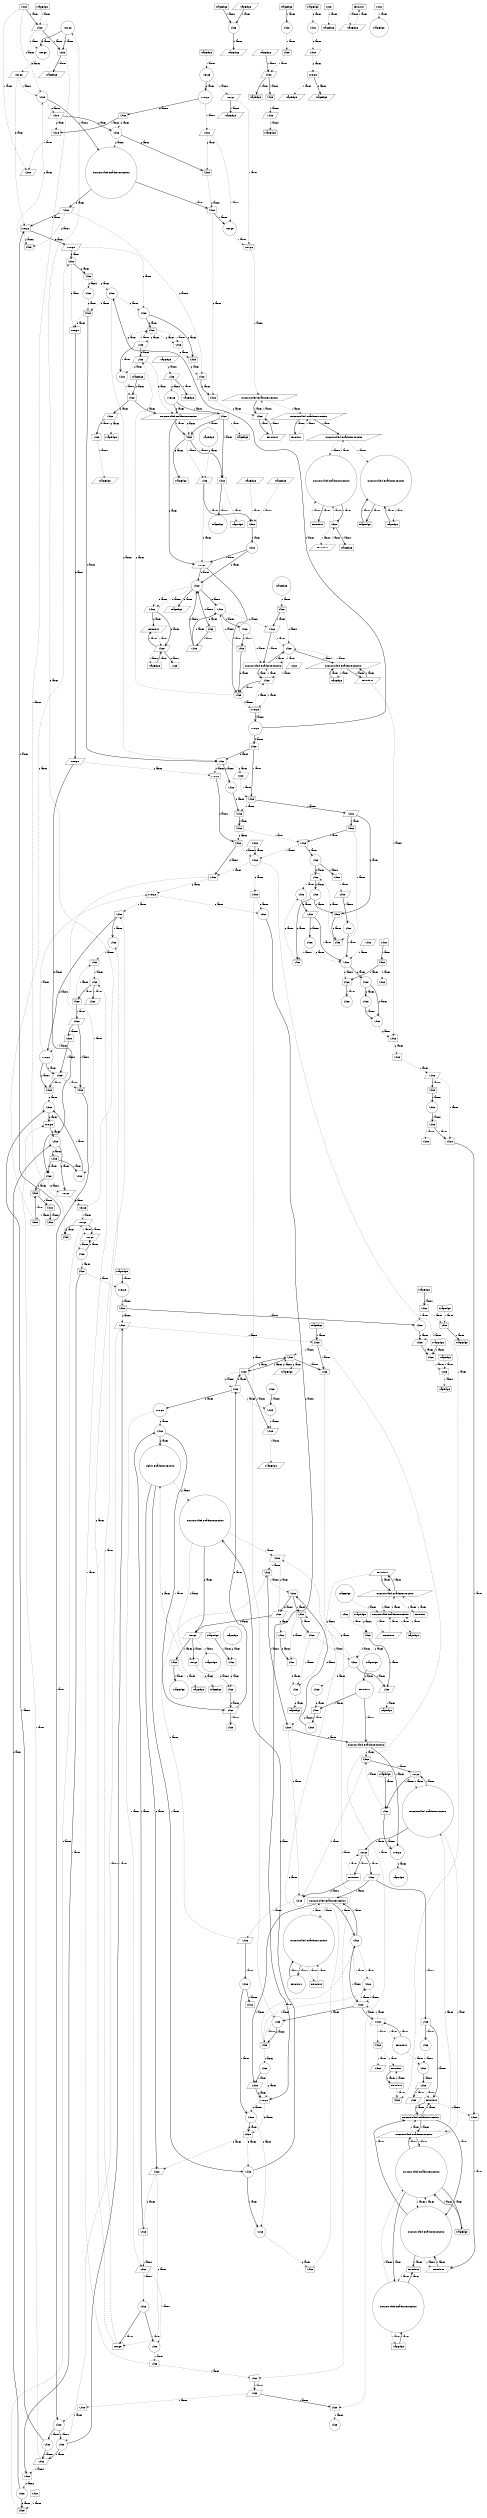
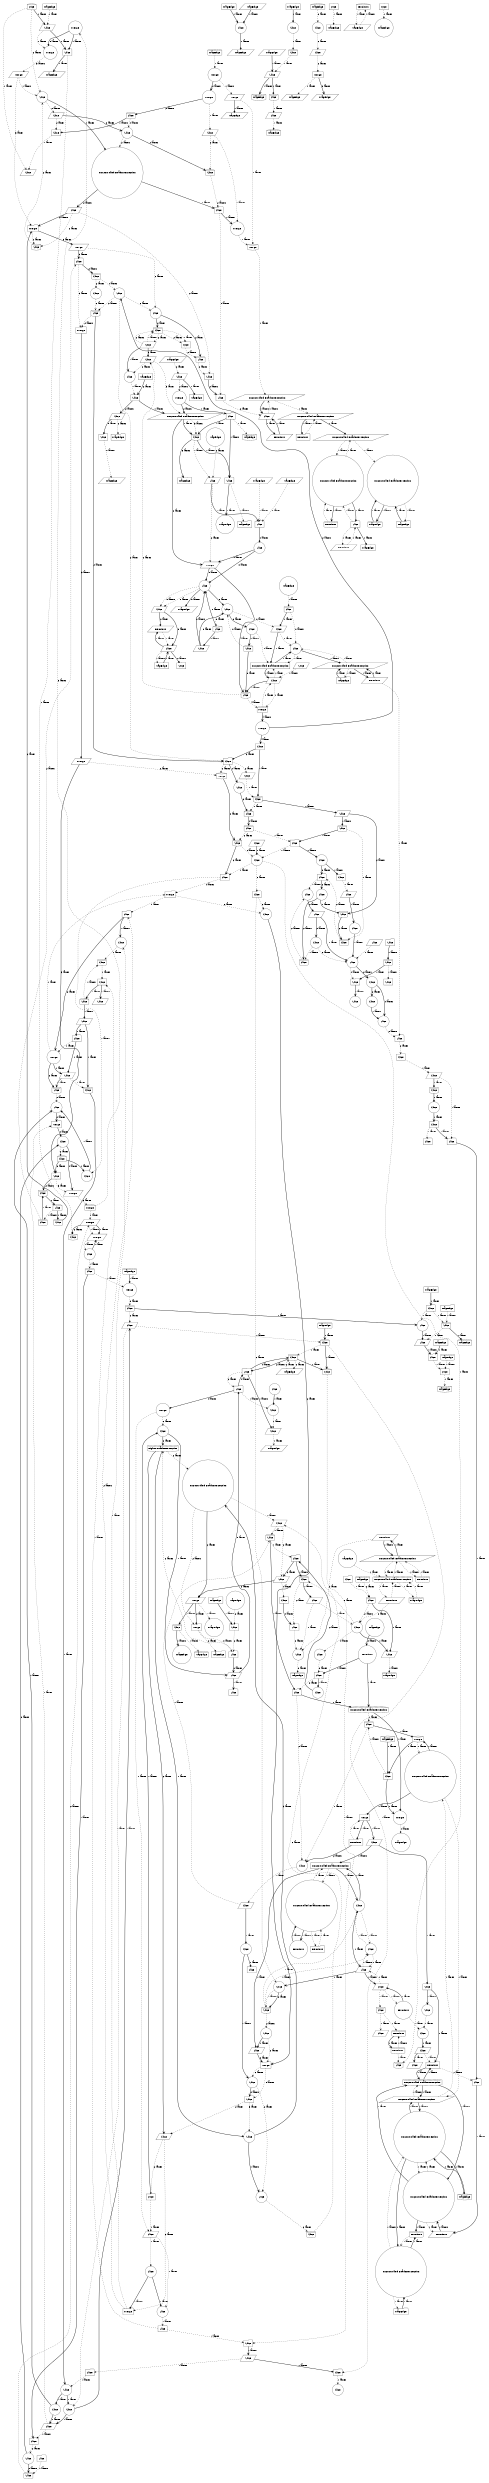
(160, 1466) -> (163, 1448)
